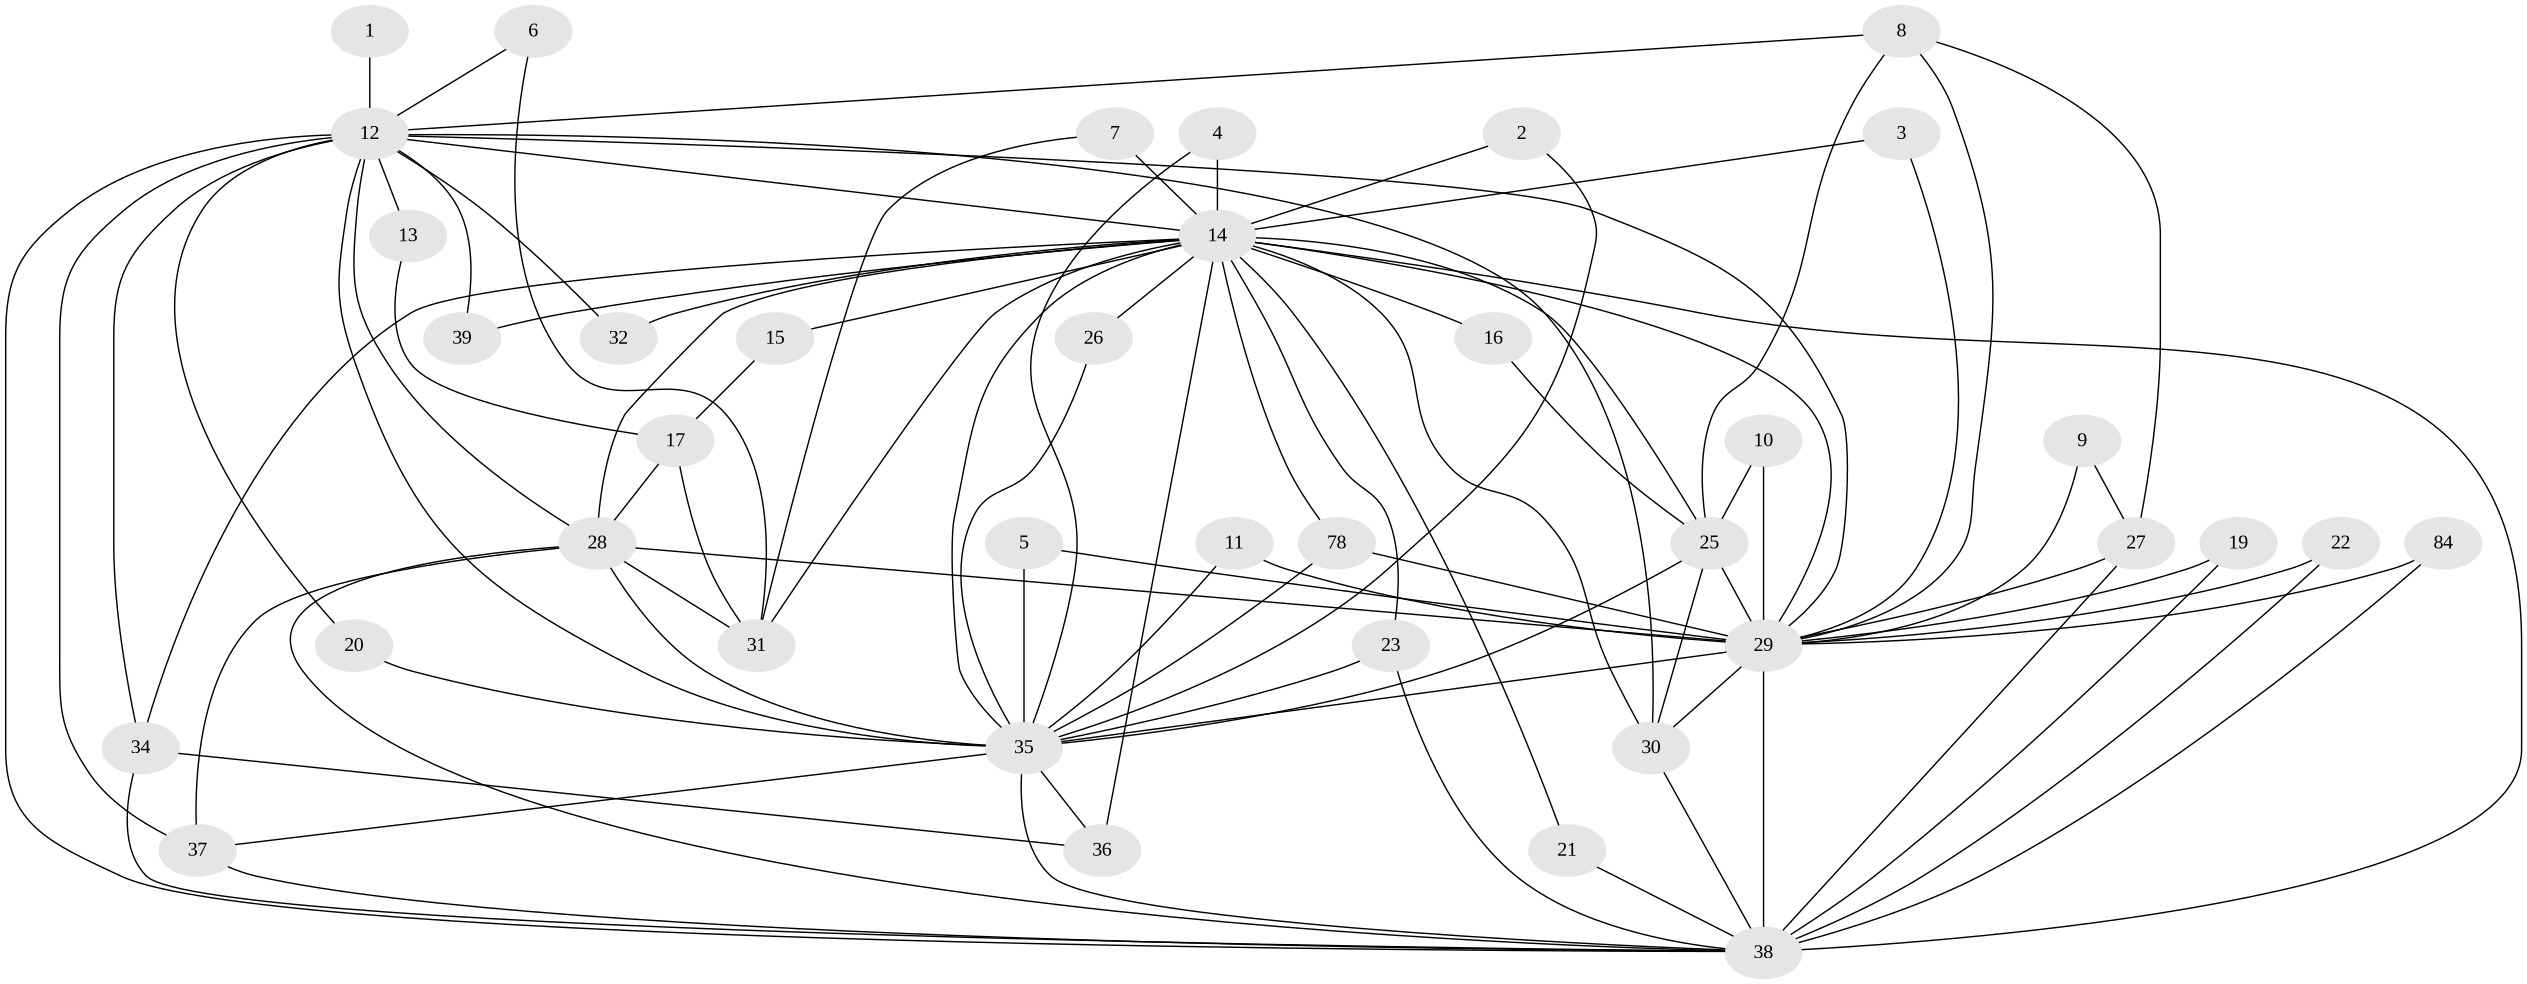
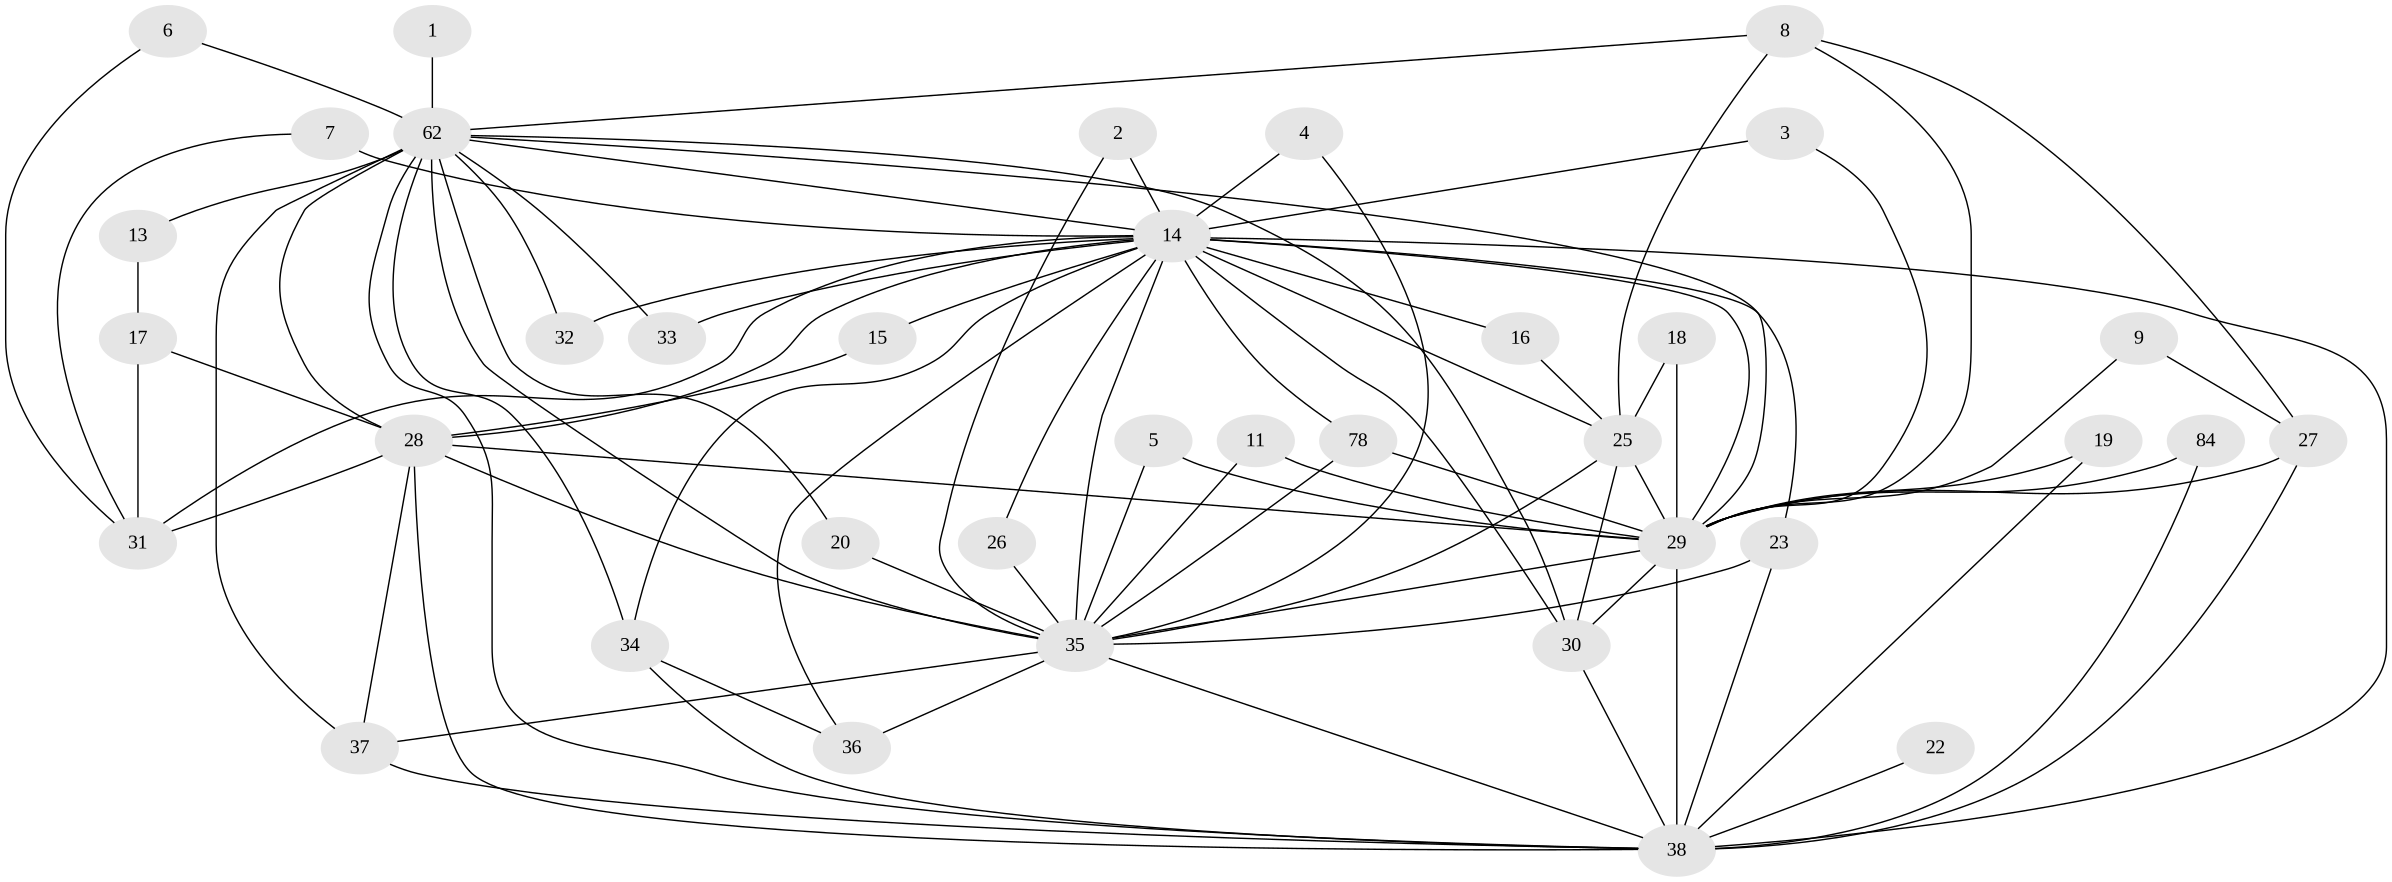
(370, 134) -> (432, 134)
(462, 338) -> (667, 338)
(725, 390) -> (740, 385)
(1764, 441) -> (1677, 338)
(2047, 619) -> none
(1567, 850) -> none
